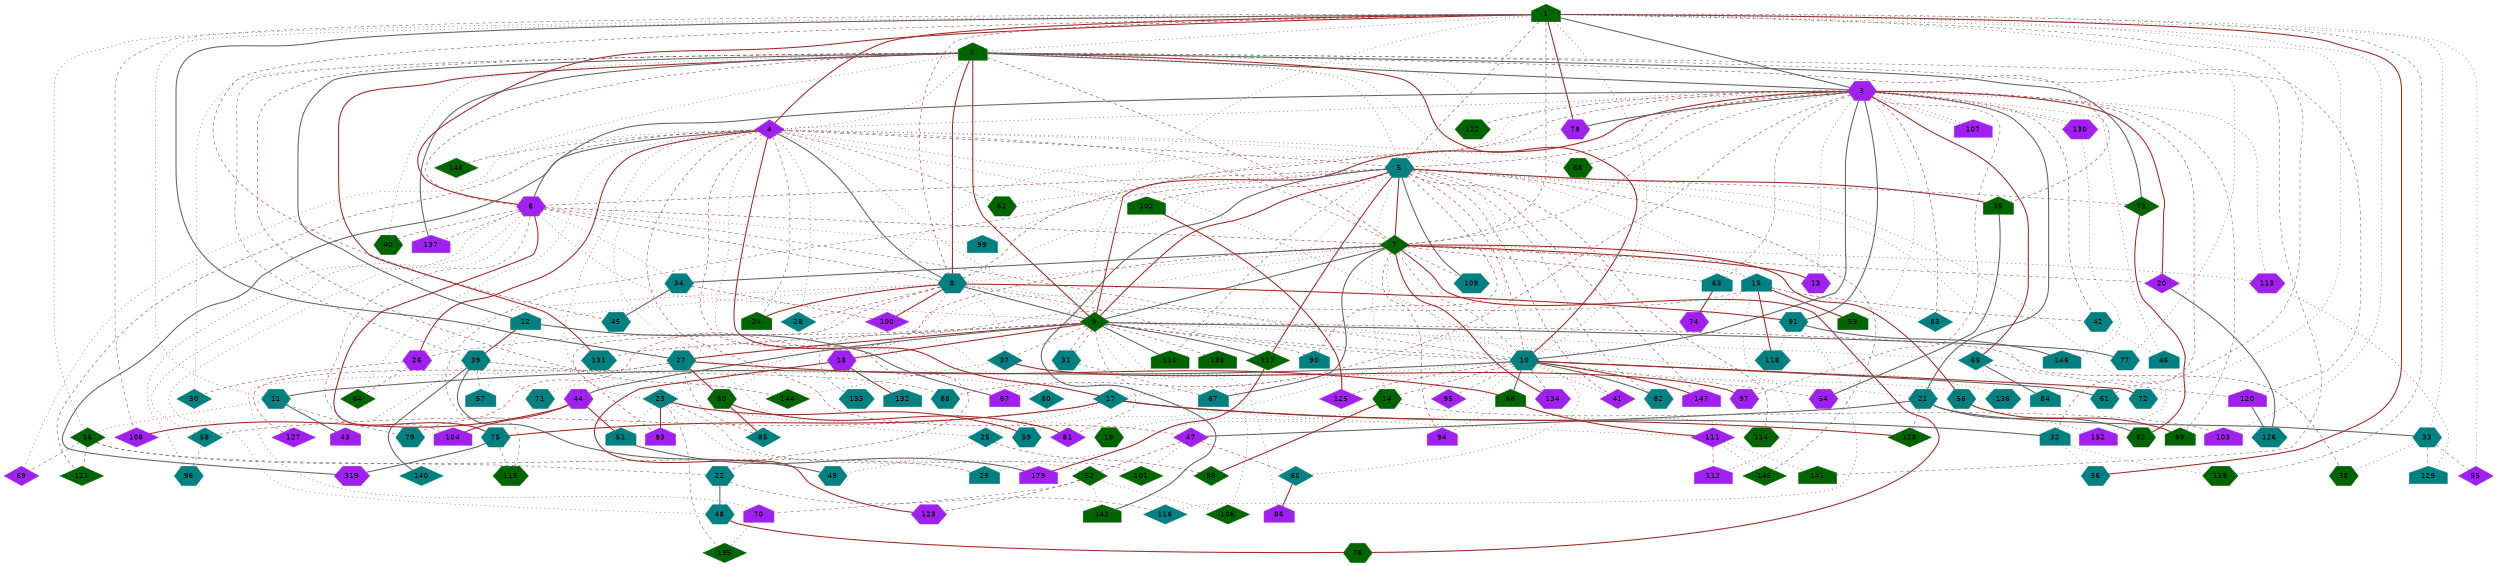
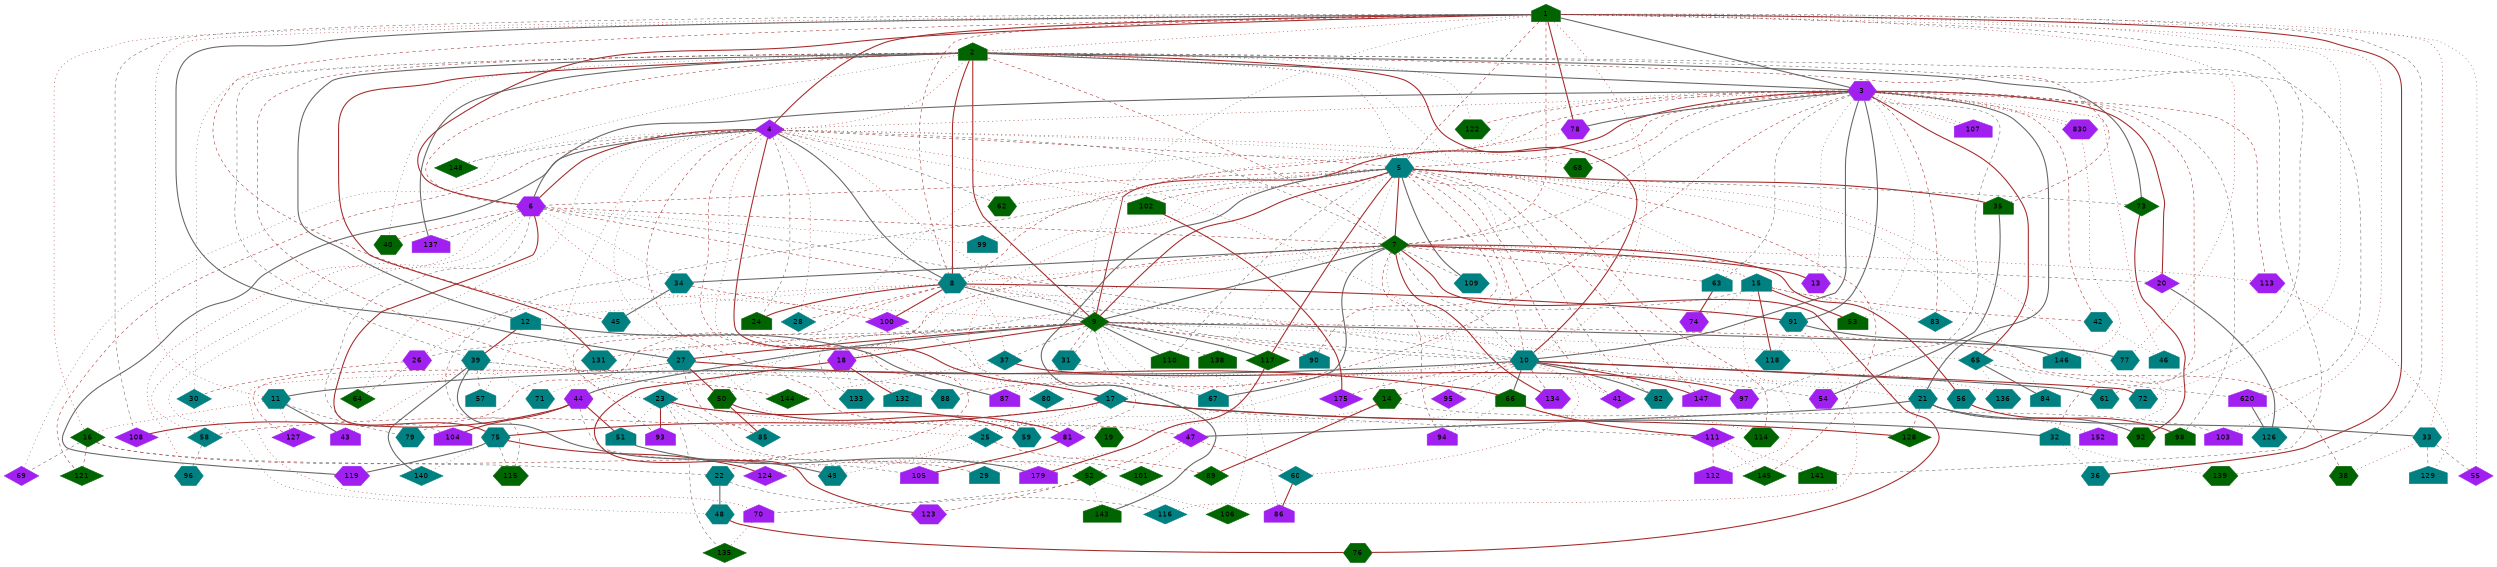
(2134, 106) -> (2134, 106)
(2080, 129) -> (2080, 129)
(585, 241) -> (611, 149)
(1341, 399) -> (1341, 399)
(2248, 399) -> (2248, 399)
(1410, 423) -> (1410, 423)
(352, 476) -> (352, 476)
none -> (765, 476)
none -> (919, 476)
